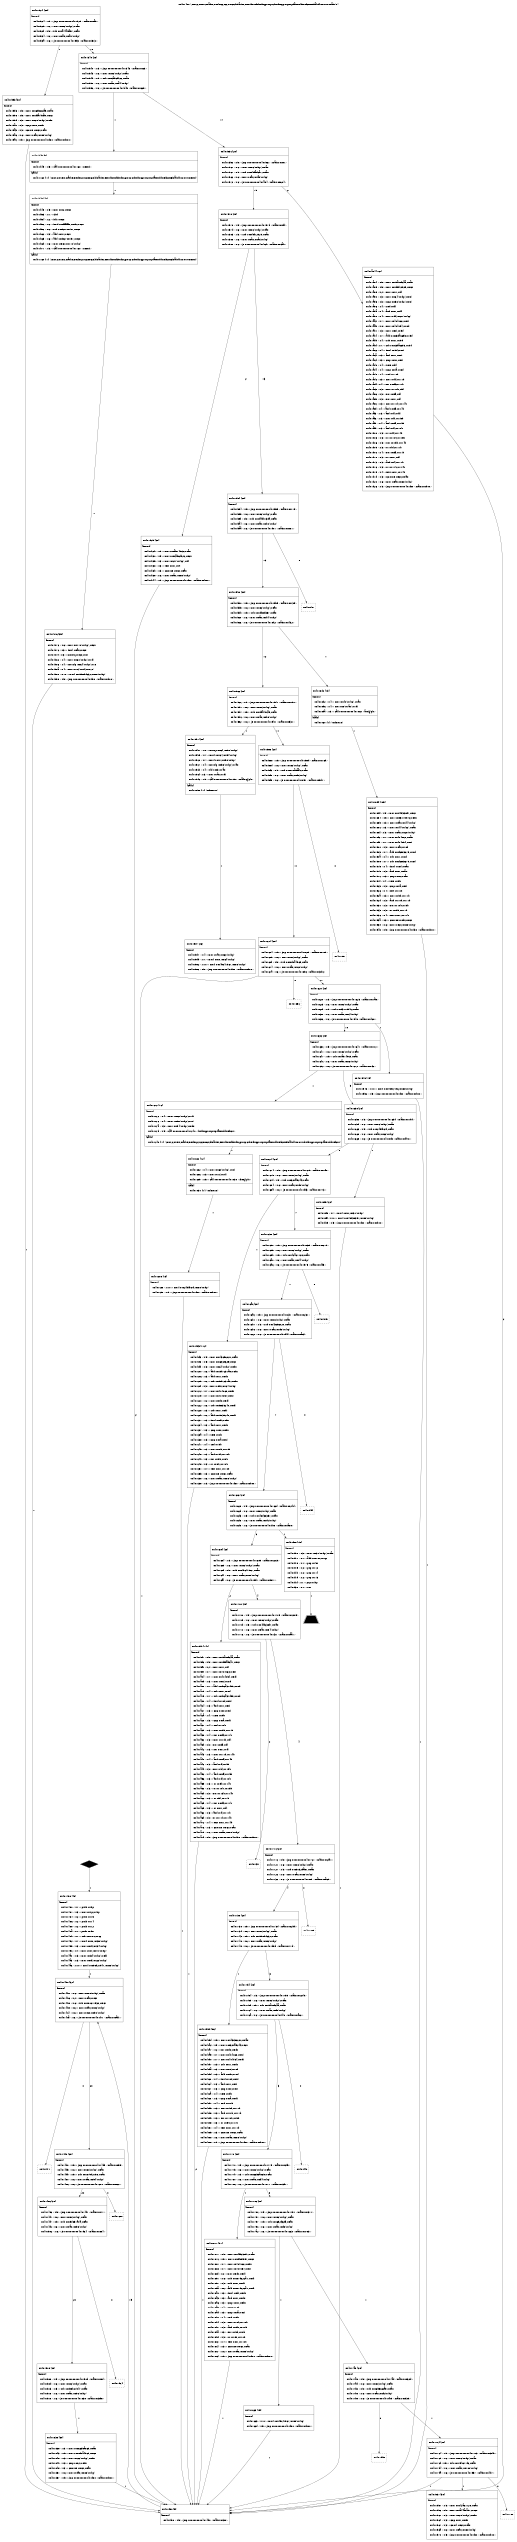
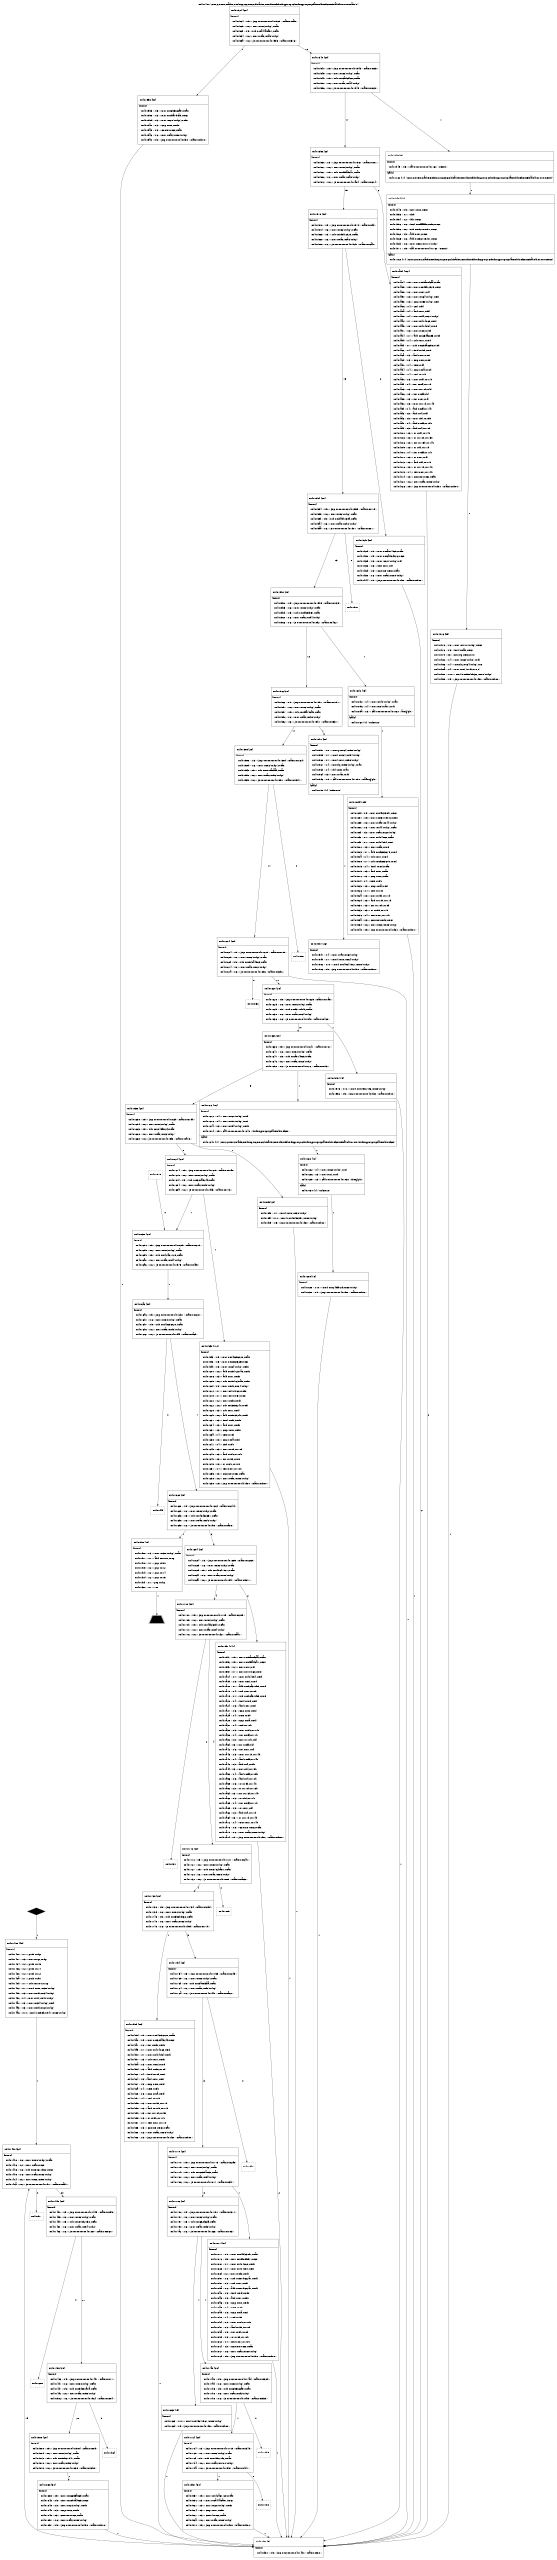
(311, 1291) -> (160, 1204)
(349, 2502) -> (260, 2533)
